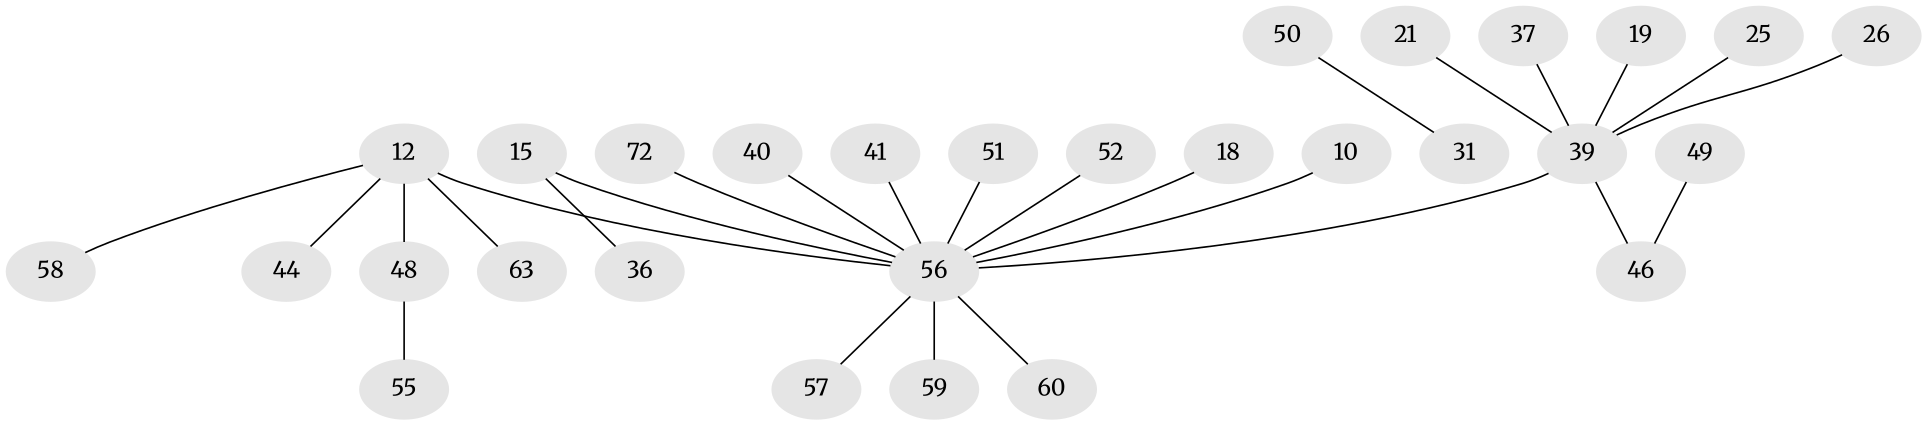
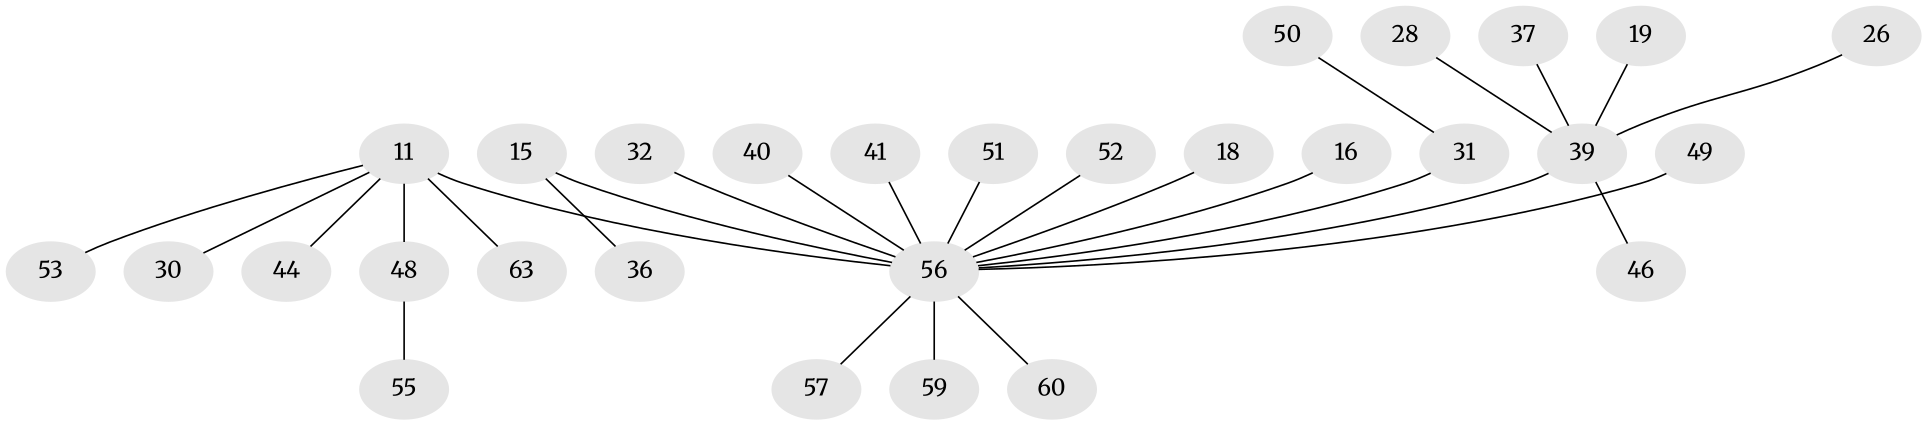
(1405, 36) -> (1405, 36)
(1759, 36) -> none
(404, 154) -> (404, 154)
(640, 154) -> (640, 154)
(1347, 154) -> (1347, 154)
(1670, 213) -> (1326, 244)
none -> (1207, 232)
(51, 272) -> (51, 272)
none -> (169, 272)
